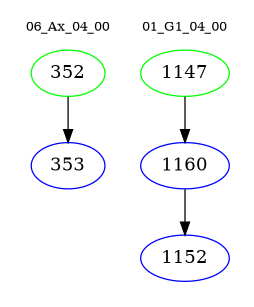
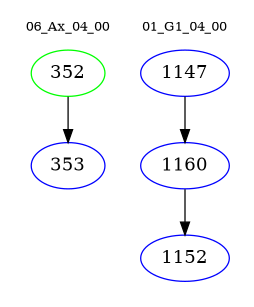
(185, 73) -> (185, 73)
